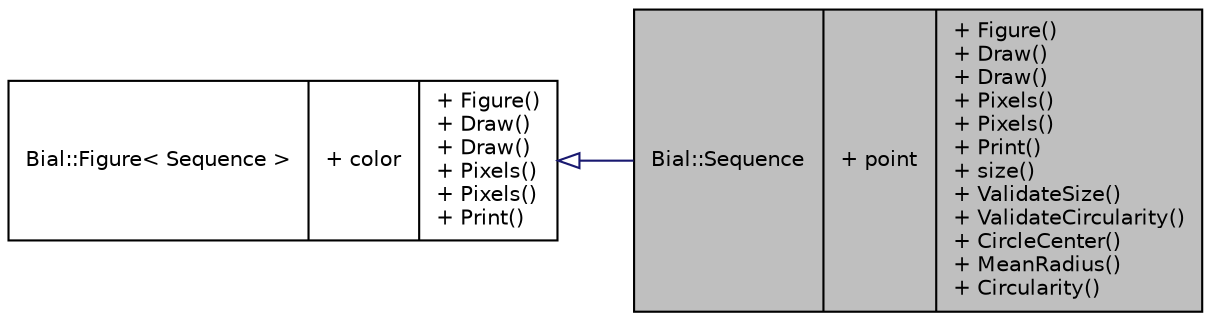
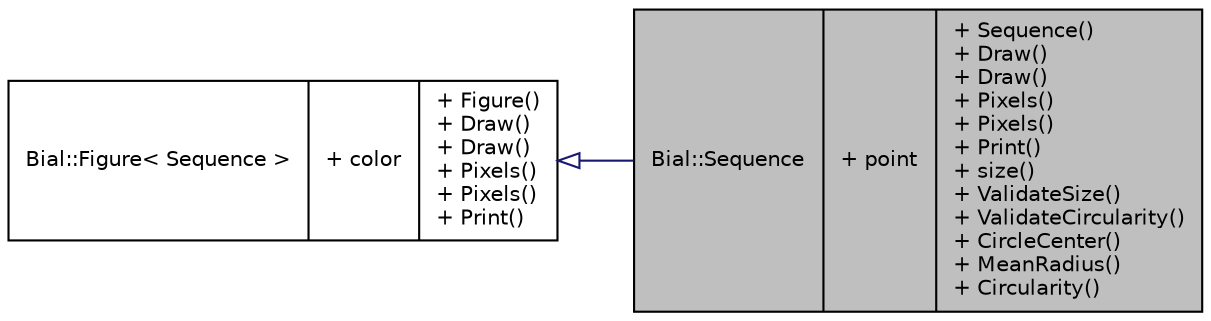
(1005, 31) -> (1025, 31)
